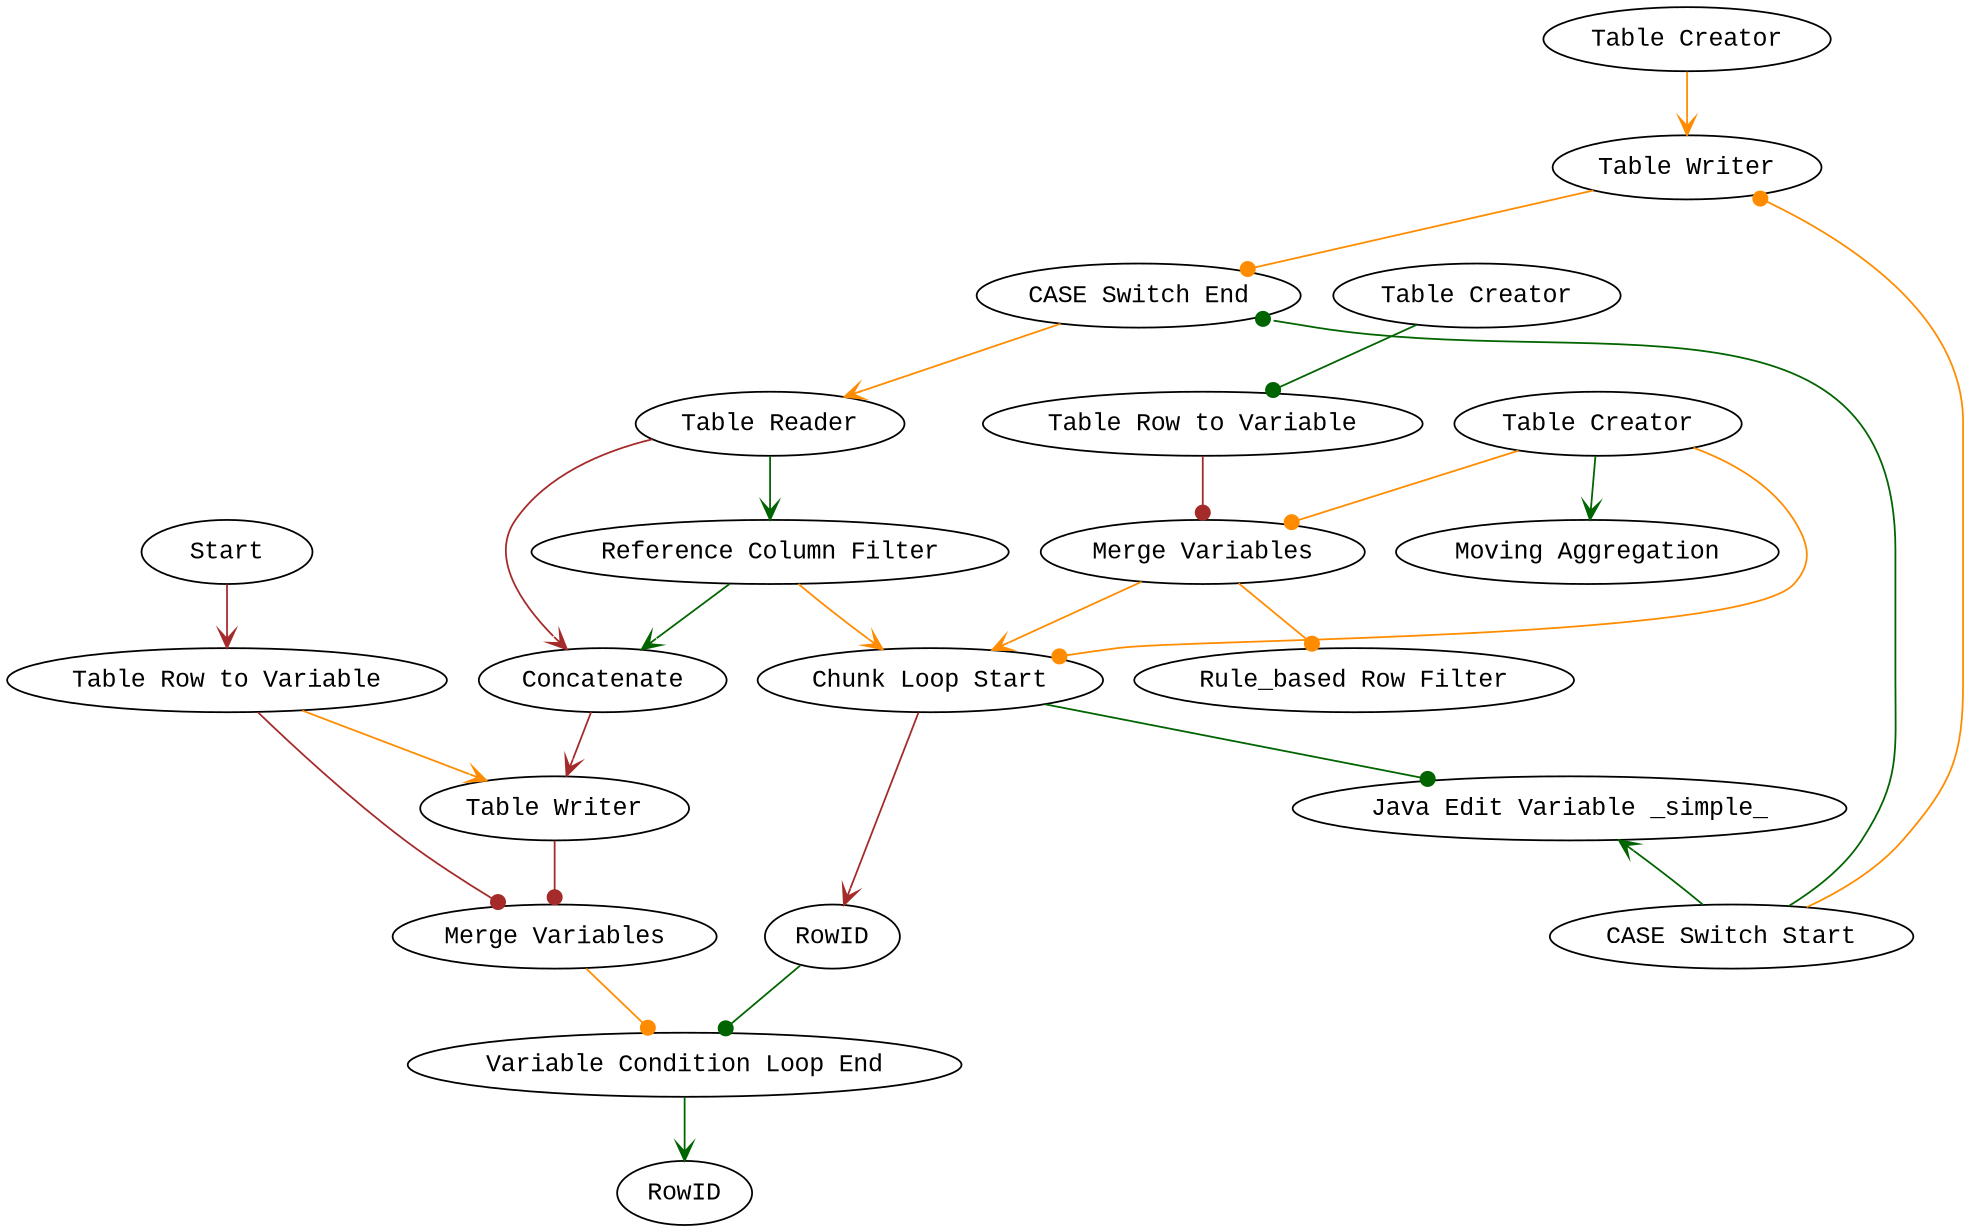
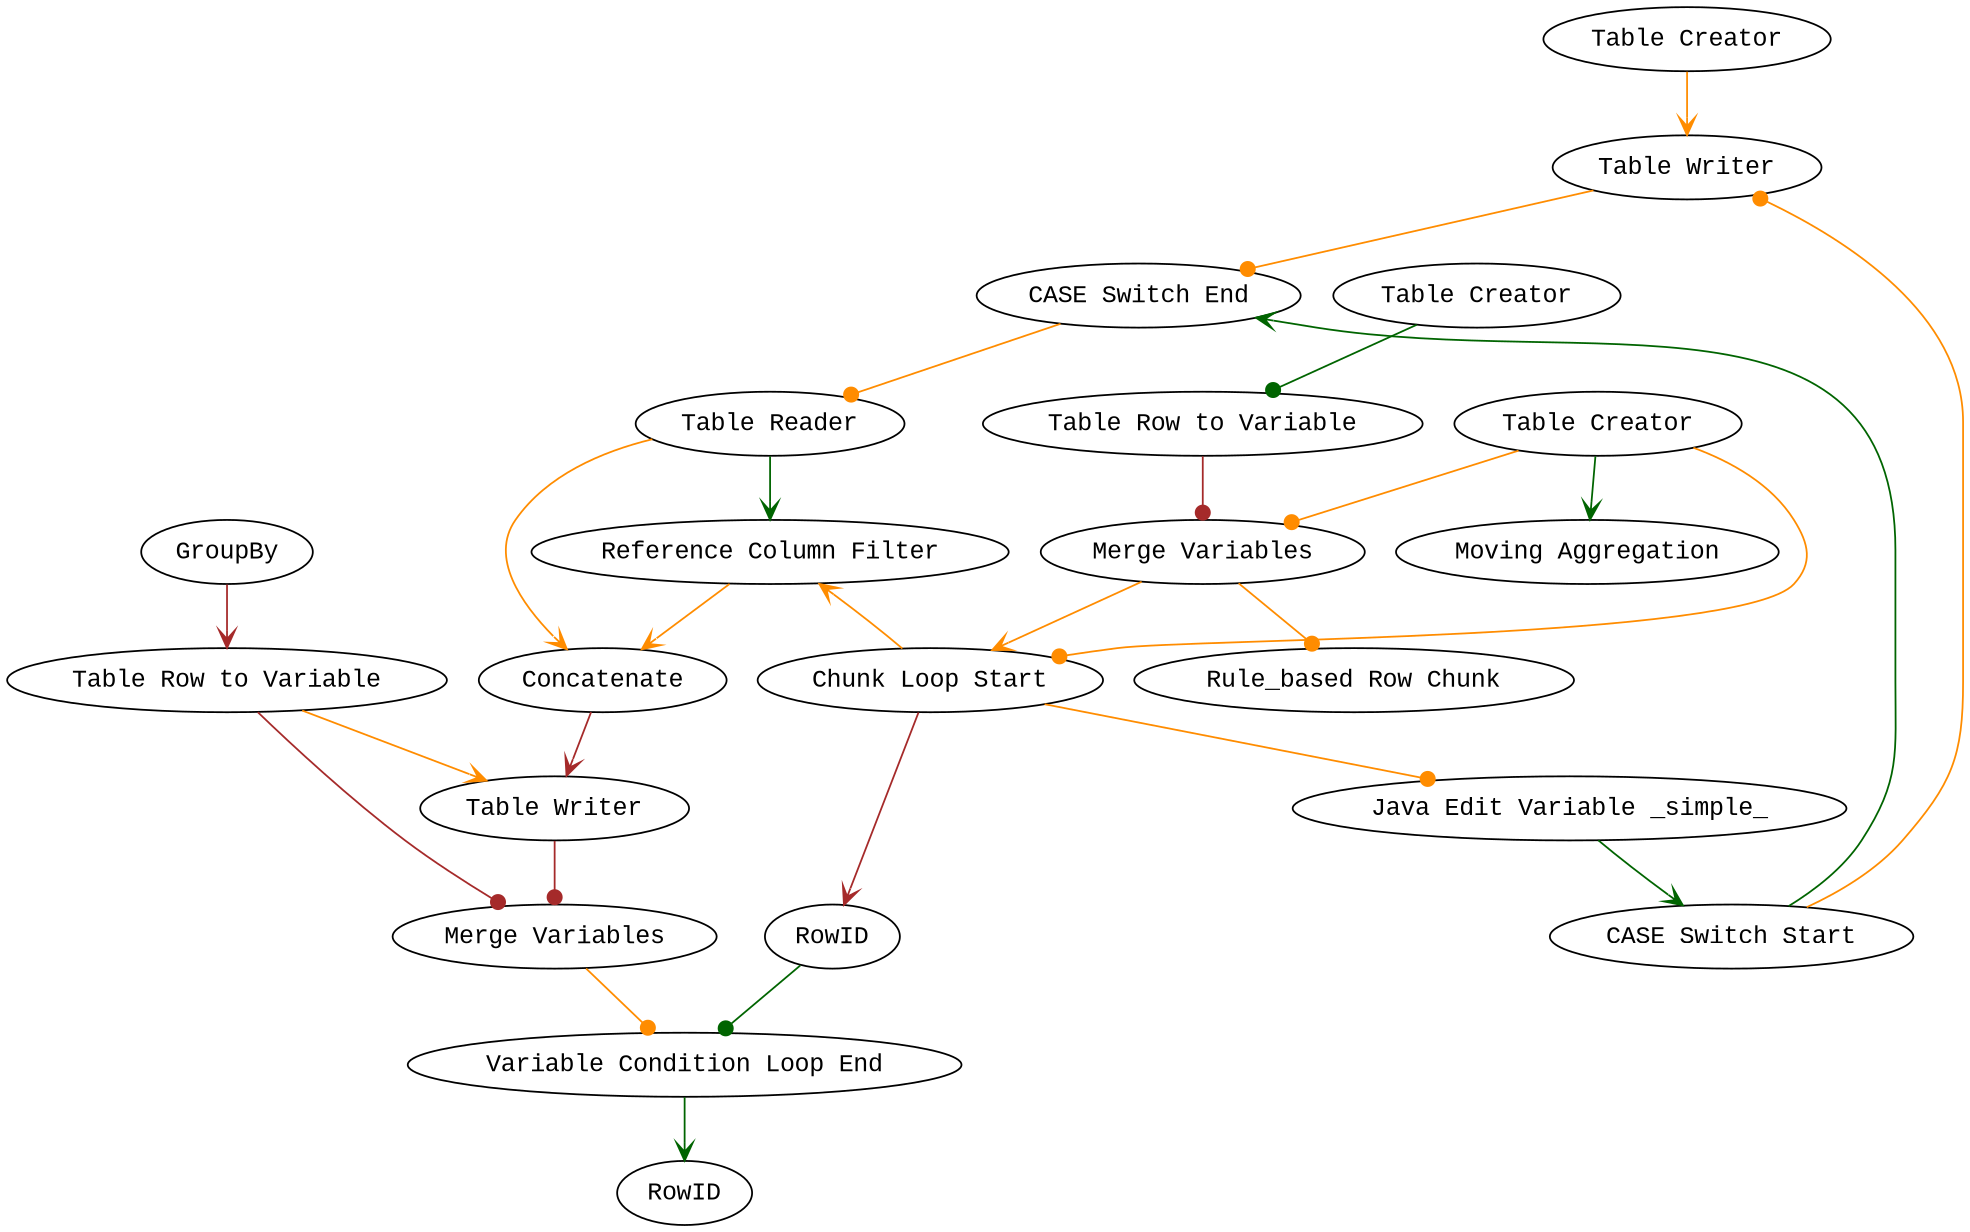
(959, 358) -> (959, 358)
(1831, 398) -> (1831, 398)
(525, 508) -> (525, 508)
(227, 552) -> (227, 552)
(693, 611) -> (693, 611)
(833, 612) -> (868, 621)
(1354, 680) -> (1354, 680)
(1232, 741) -> (1232, 741)
(1669, 877) -> (1633, 868)
